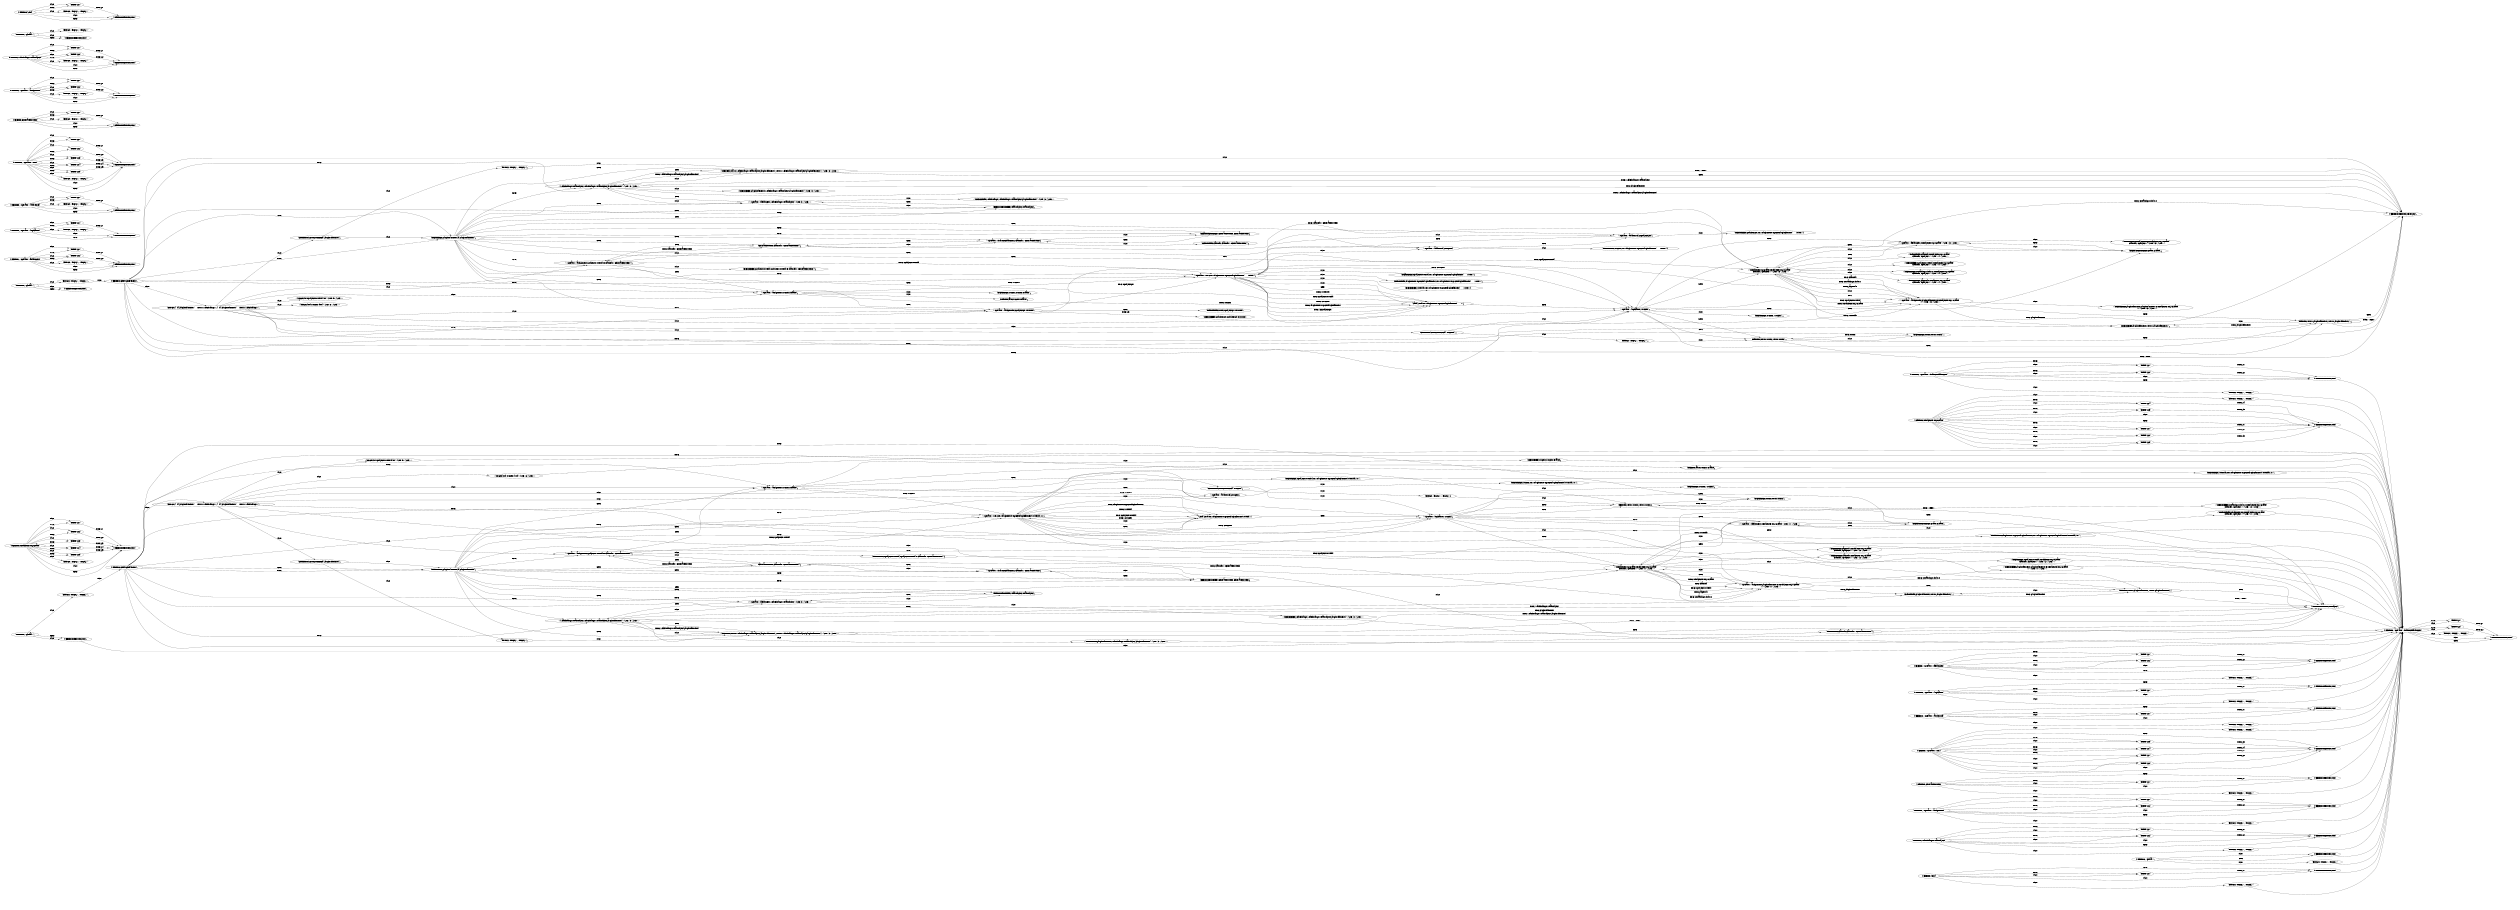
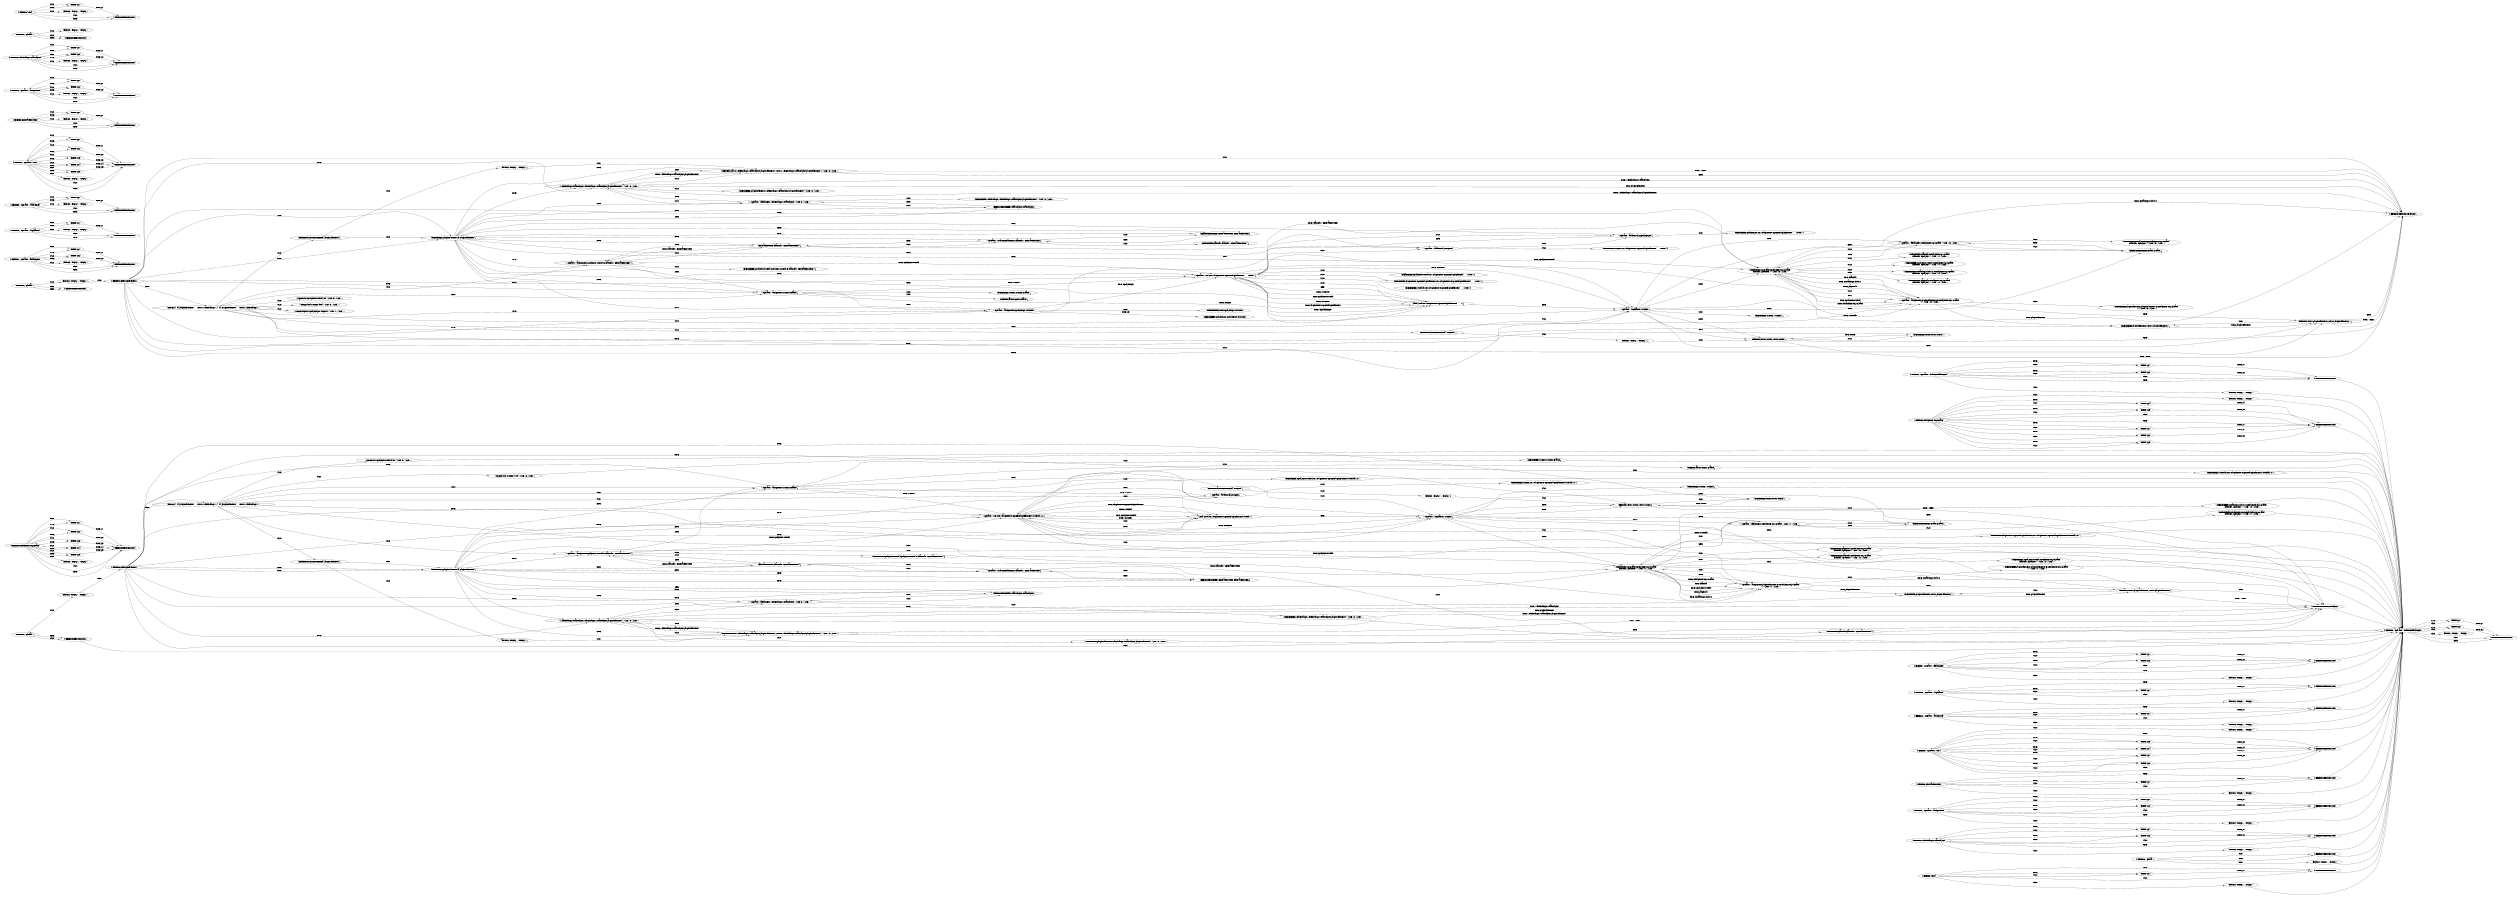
none -> (319, 311)
